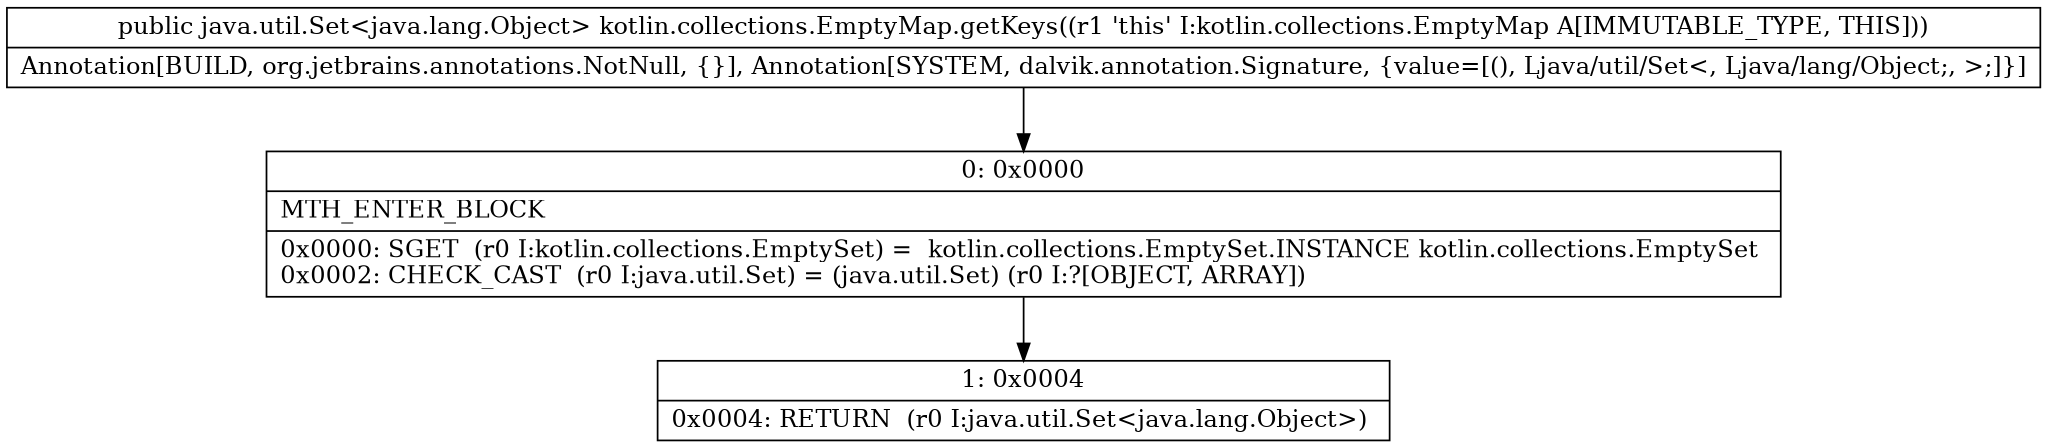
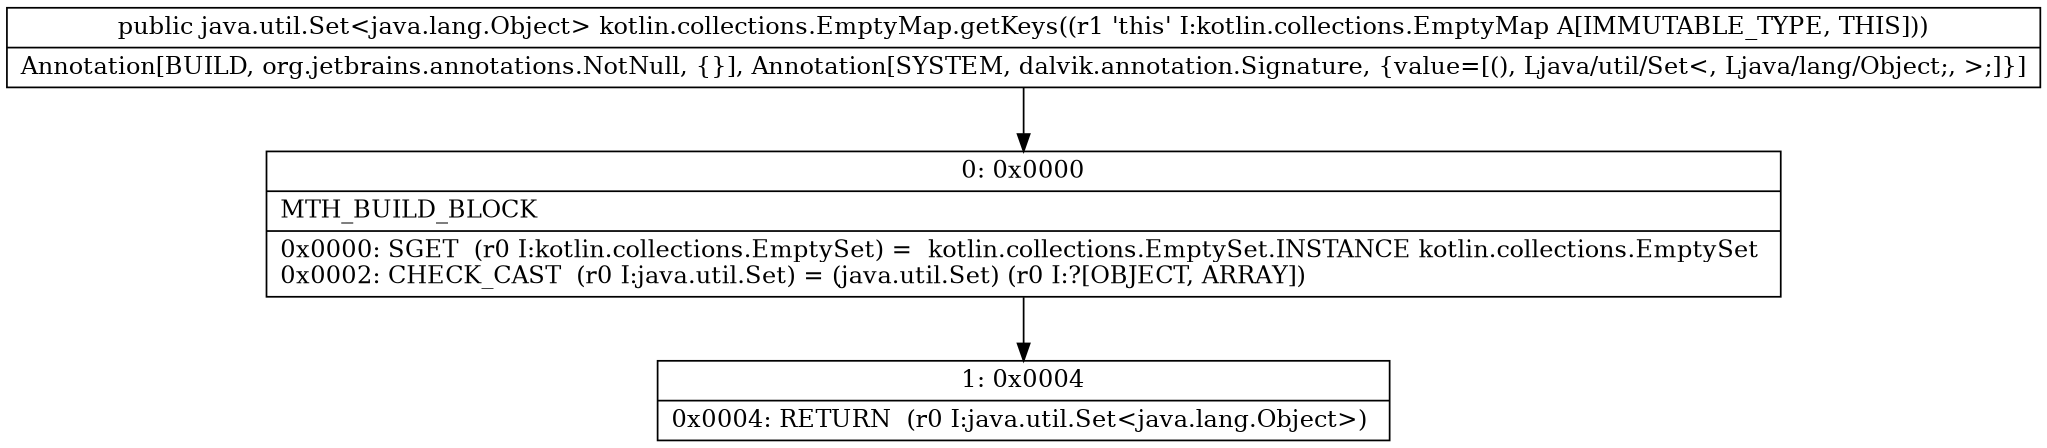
(414, 210) -> (409, 210)
